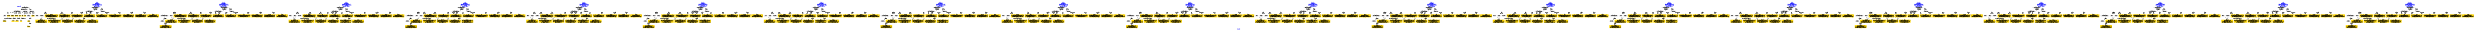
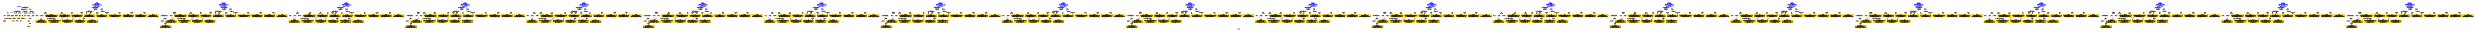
(33, 16) -> (33, 16)
(5, 21) -> (5, 21)
